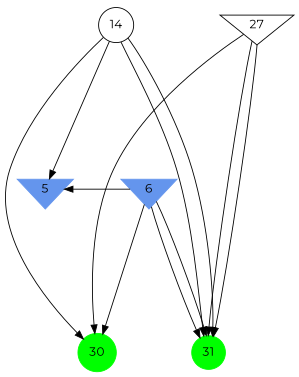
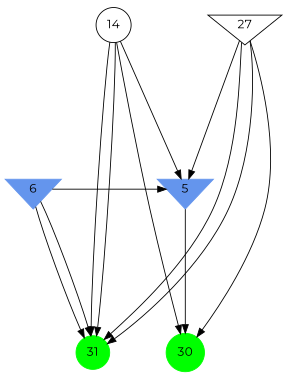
none -> (216, 106)
(125, 265) -> (185, 264)
